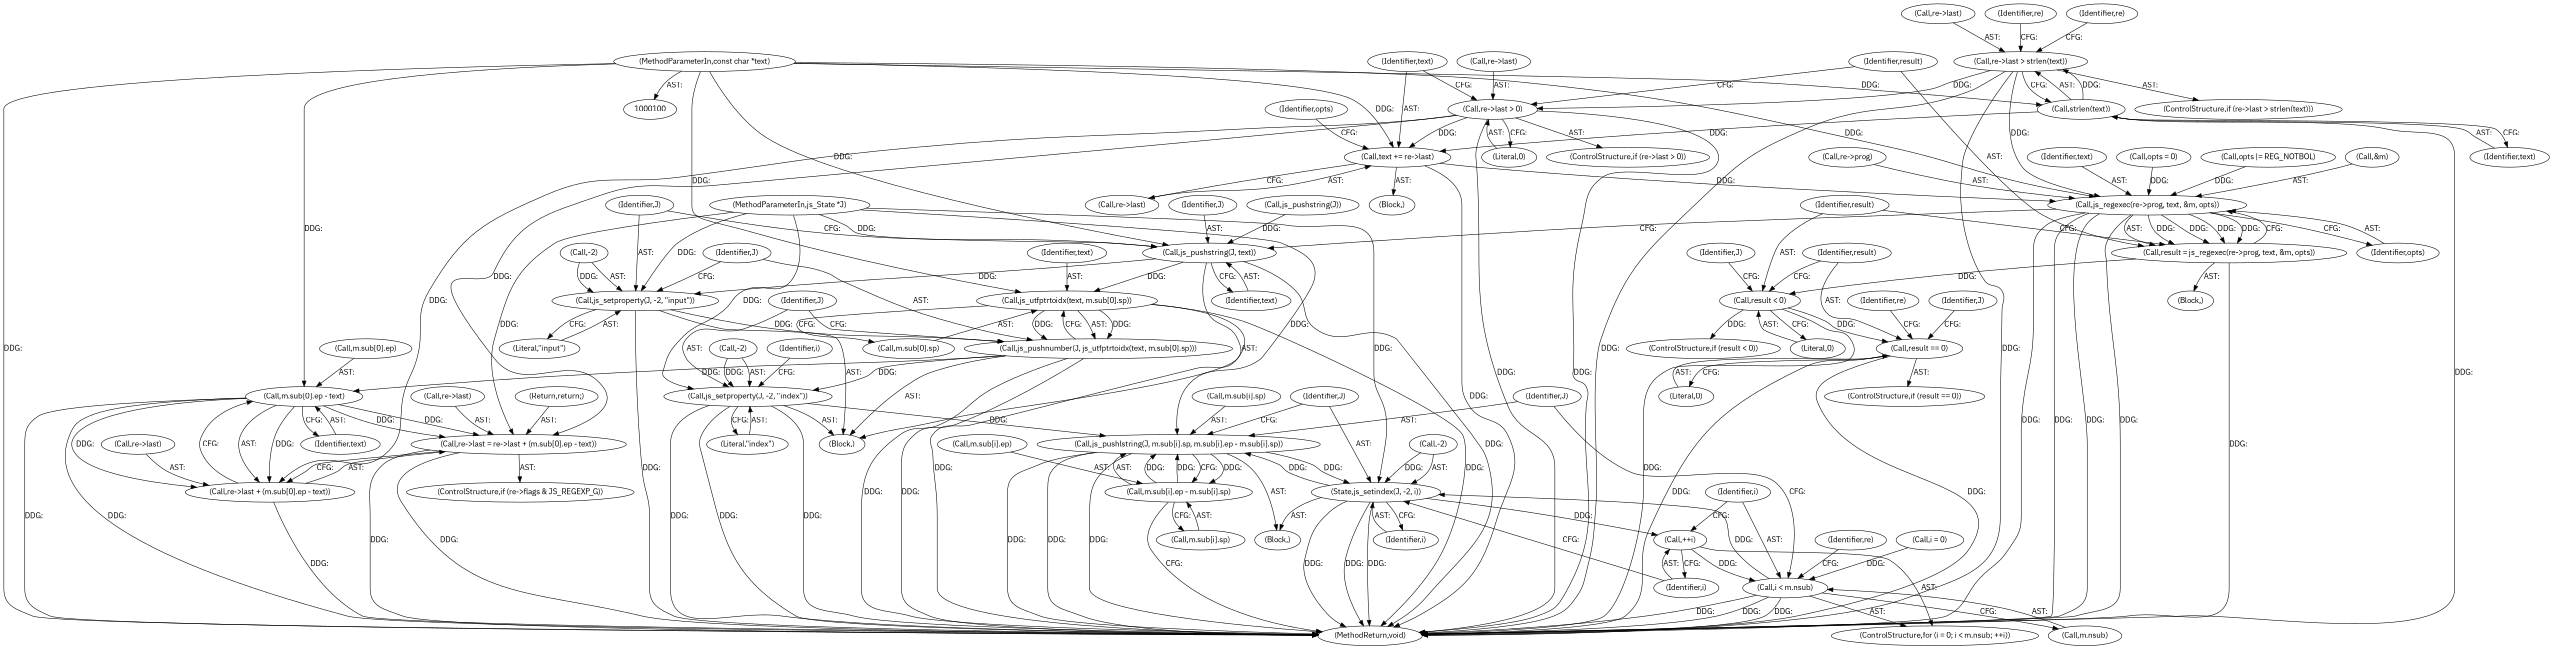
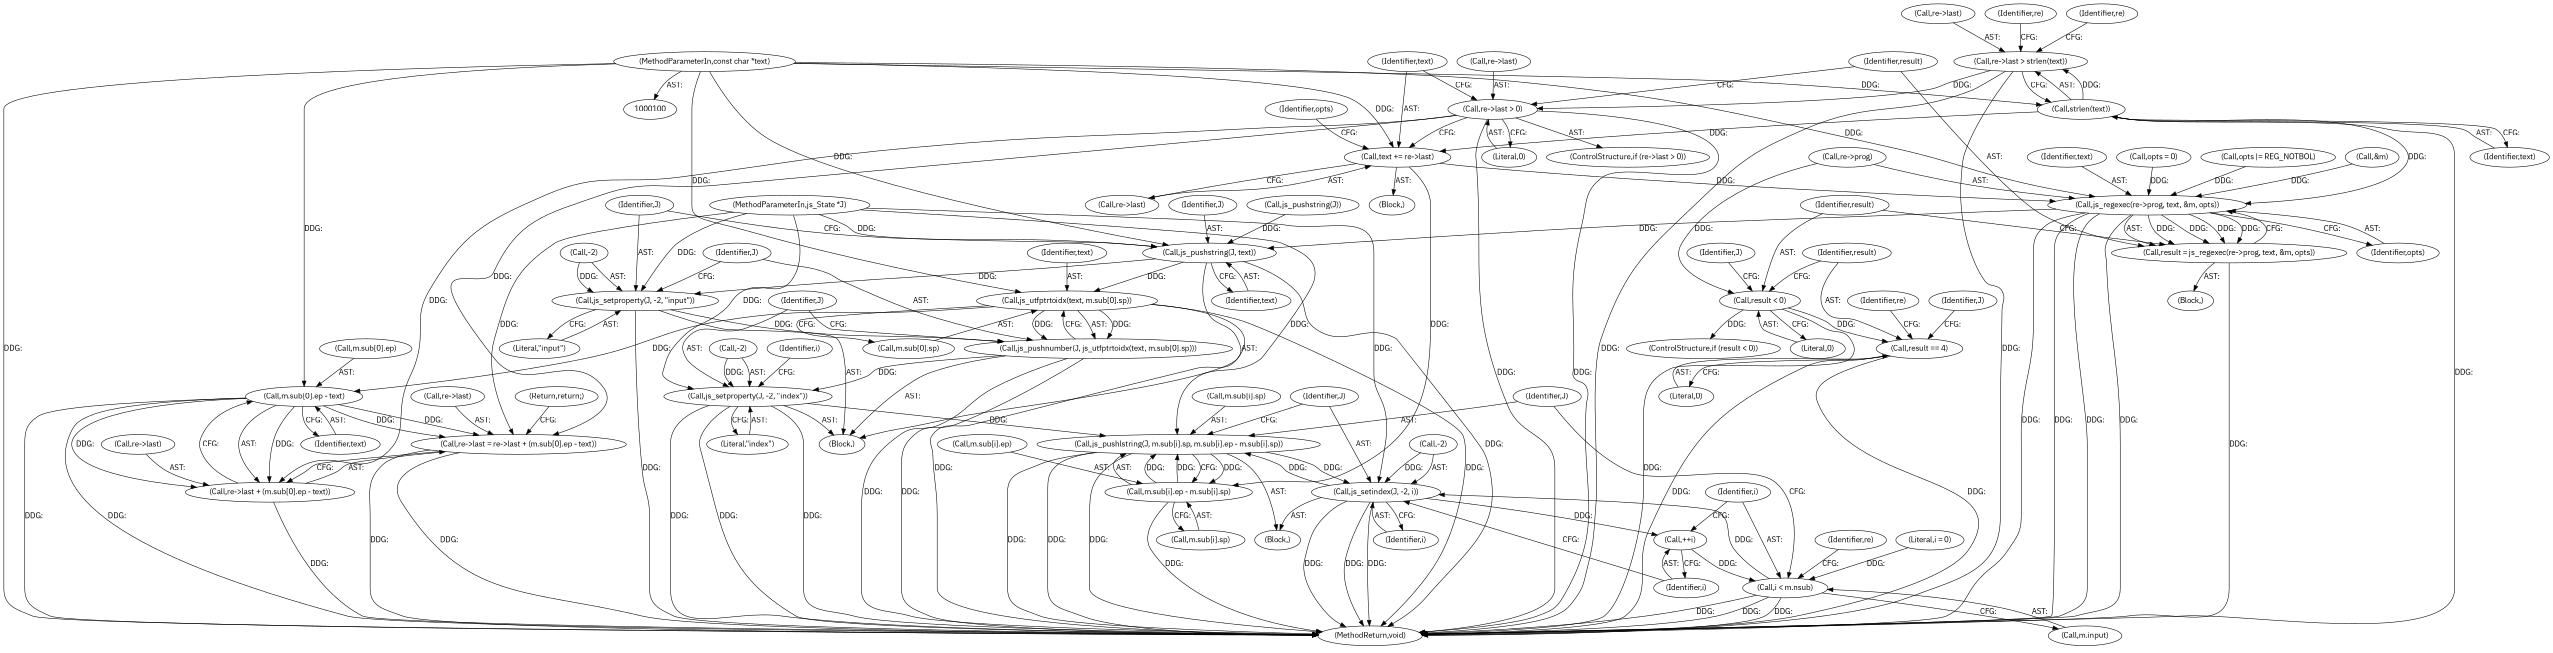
(2238, 109) -> none
(1448, 133) -> (1448, 133)
(2017, 158) -> (2375, 131)
(2301, 181) -> (2301, 181)
(1649, 229) -> (1649, 229)
(1965, 273) -> (1710, 212)
(1920, 349) -> (1920, 349)
(682, 369) -> (675, 332)
(1905, 397) -> none
(1479, 416) -> (1424, 388)
(549, 420) -> (549, 420)
(520, 492) -> none
(1376, 492) -> (1376, 492)
(1930, 540) -> (1930, 540)
(1175, 564) -> (1175, 564)
(1935, 636) -> none
(2085, 636) -> (2085, 636)
